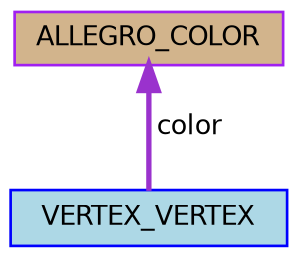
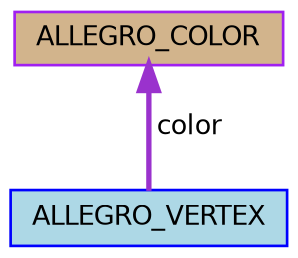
(149, 218) -> (149, 218)
